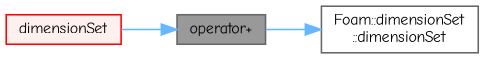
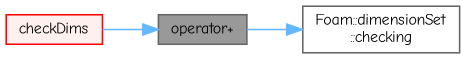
(64, 30) -> (54, 30)
(400, 30) -> (381, 30)
